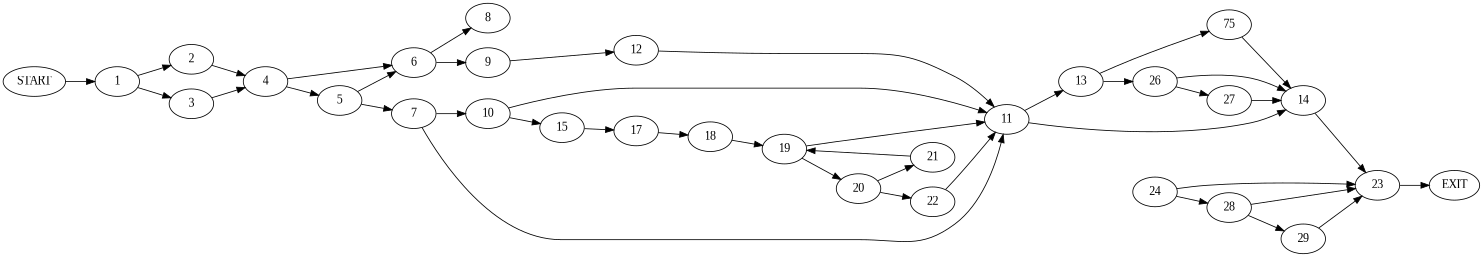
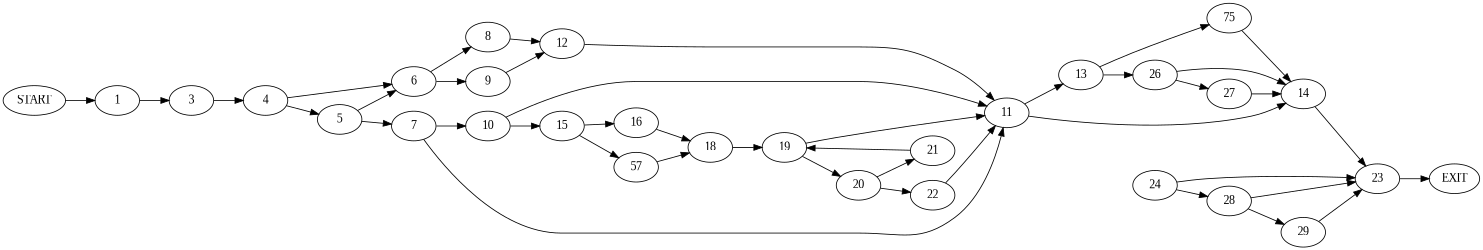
none -> (521, 40)
(191, 59) -> none
none -> (636, 123)
(636, 131) -> (636, 167)
